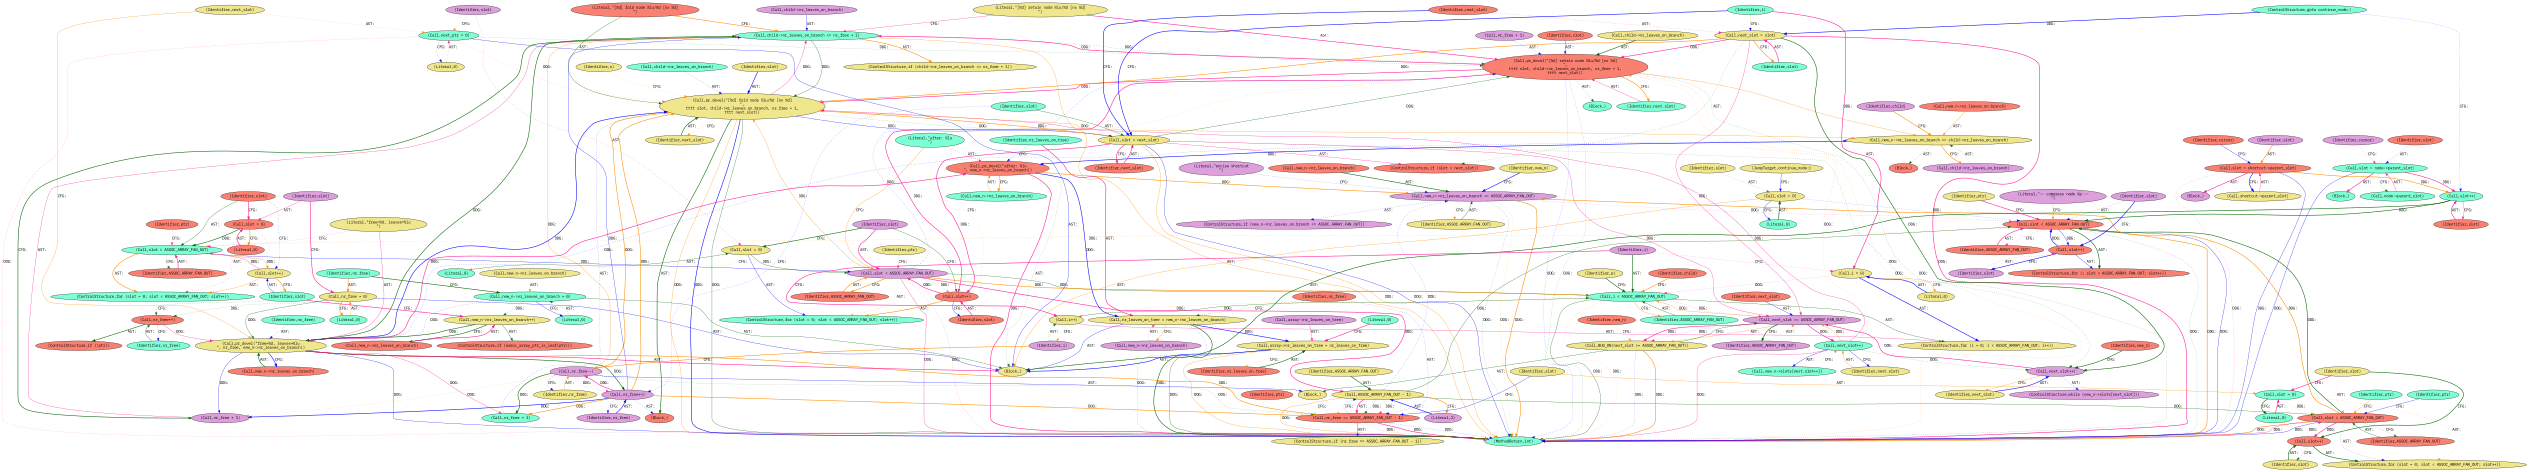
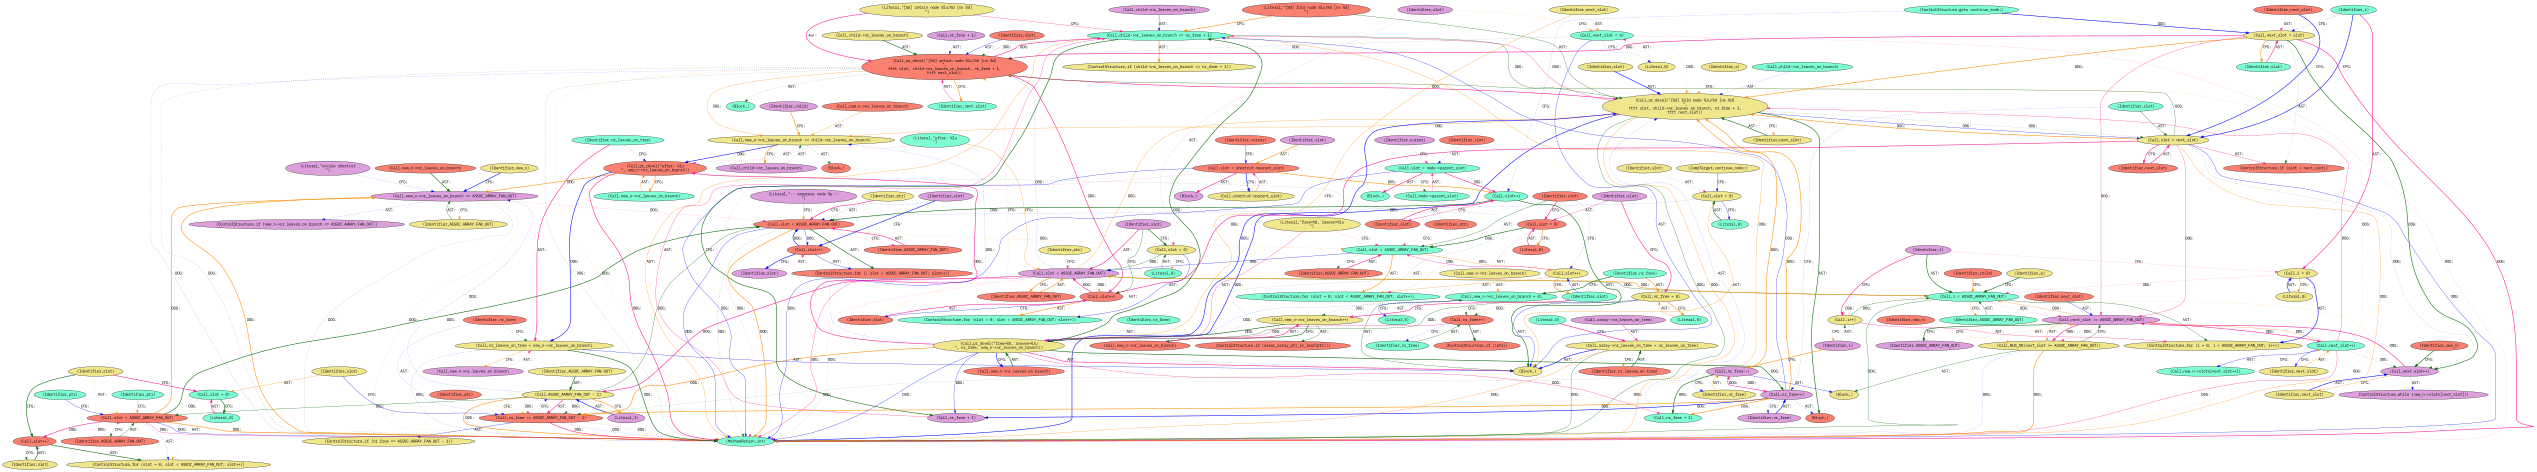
(449, 36) -> (1602, 36)
(1237, 332) -> none
(1346, 432) -> (552, 433)
